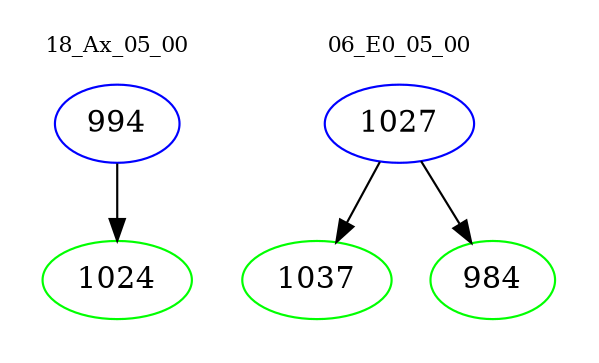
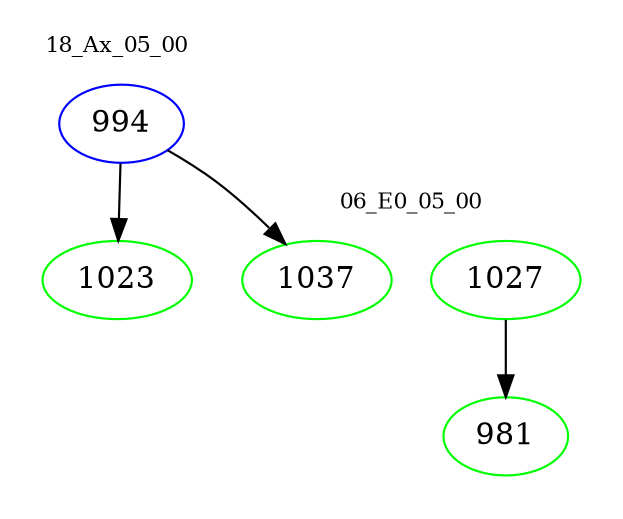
(399, 124) -> (506, 280)
(363, 192) -> (241, 202)
(117, 280) -> (117, 280)
(493, 280) -> (506, 436)
